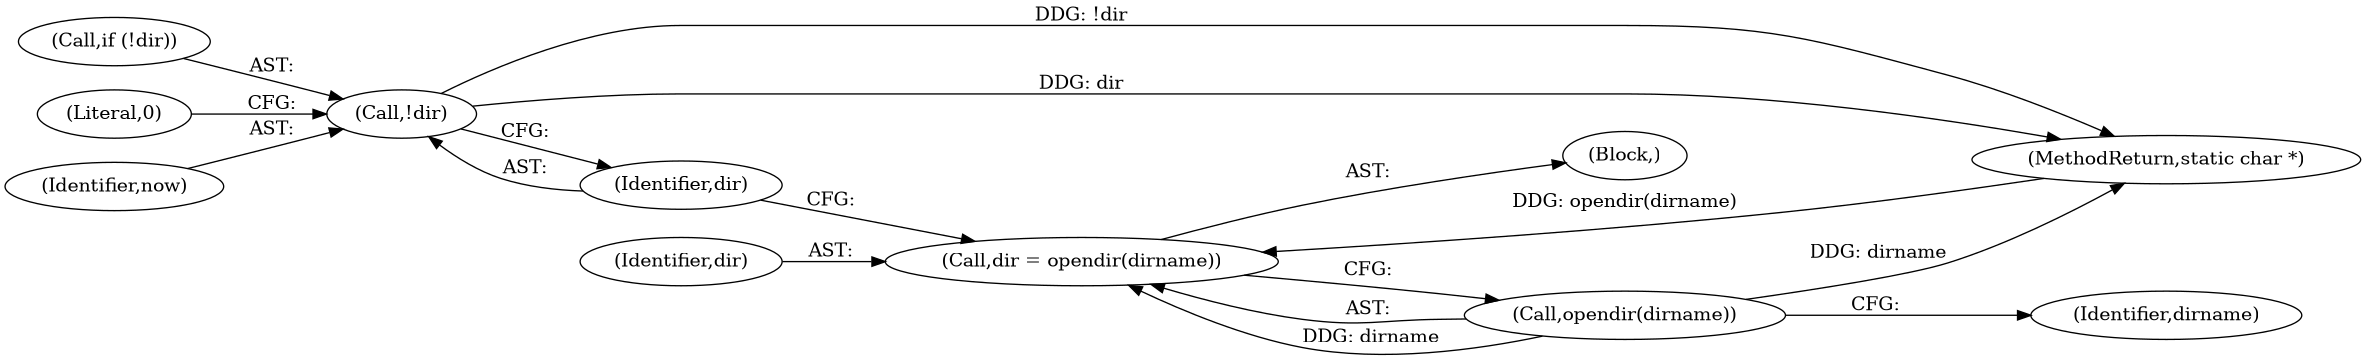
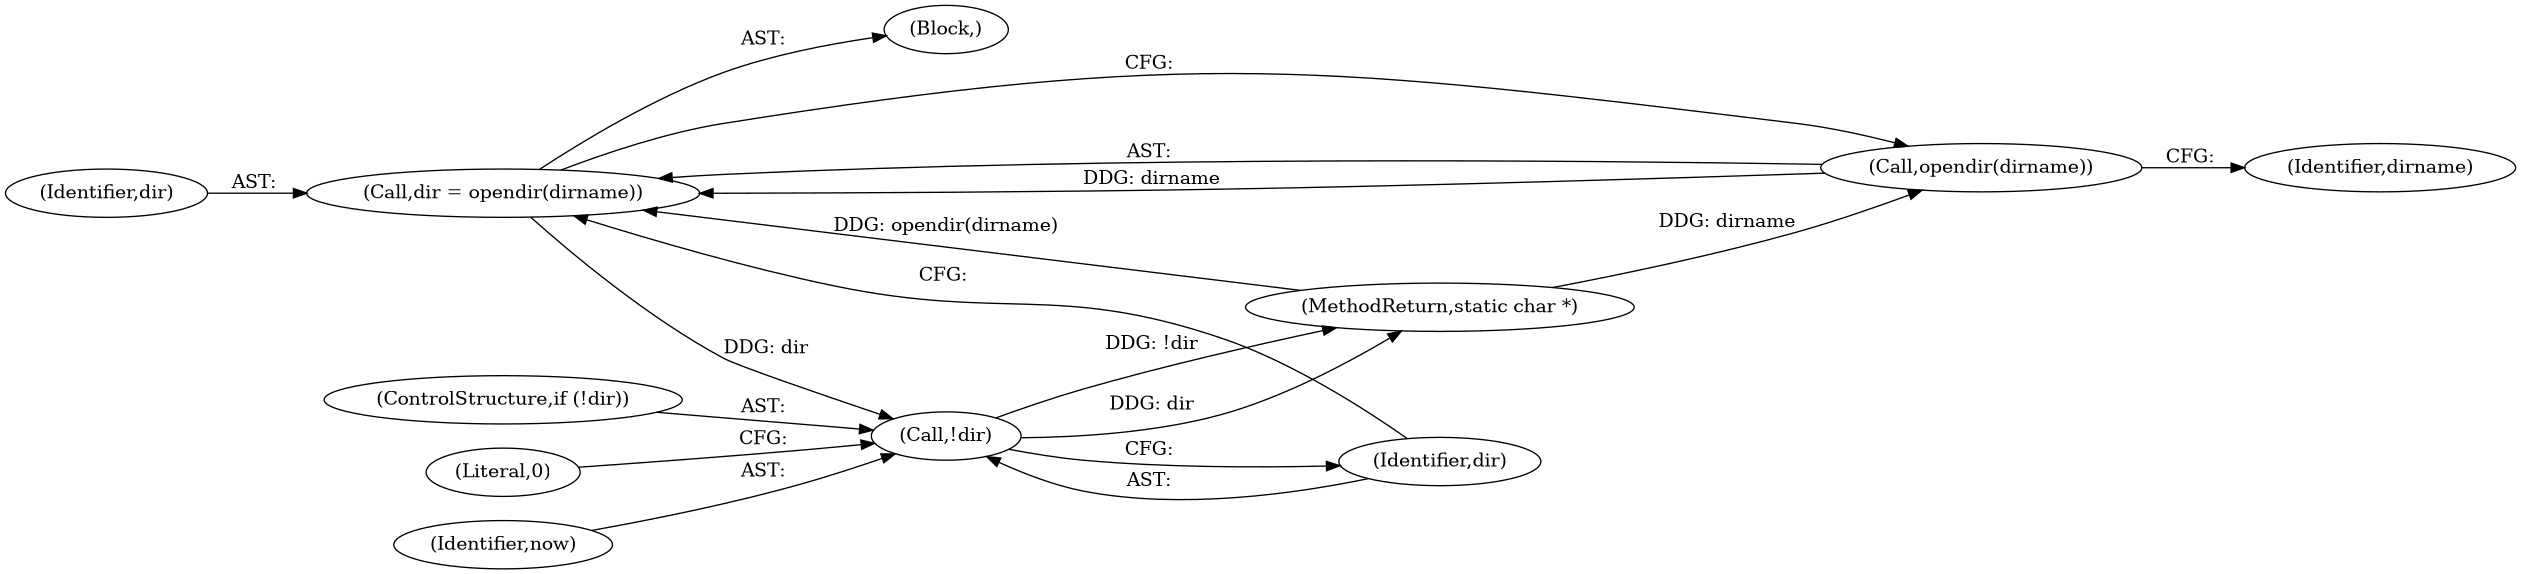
(114, 42) -> (503, 400)
(1936, 266) -> (1733, 249)
none -> (692, 340)
